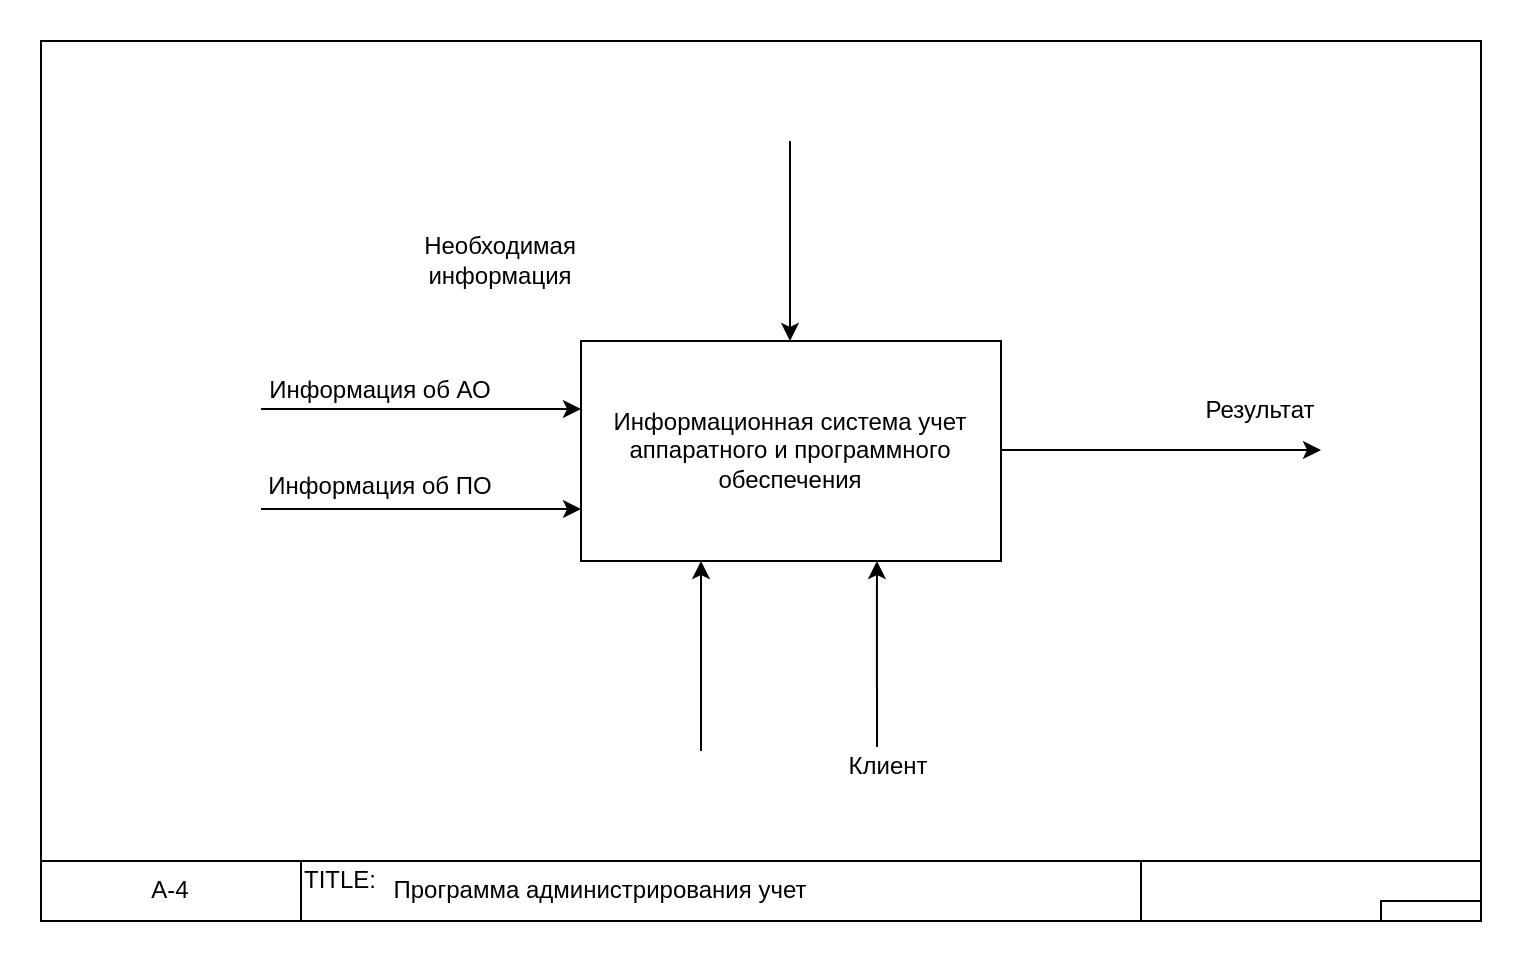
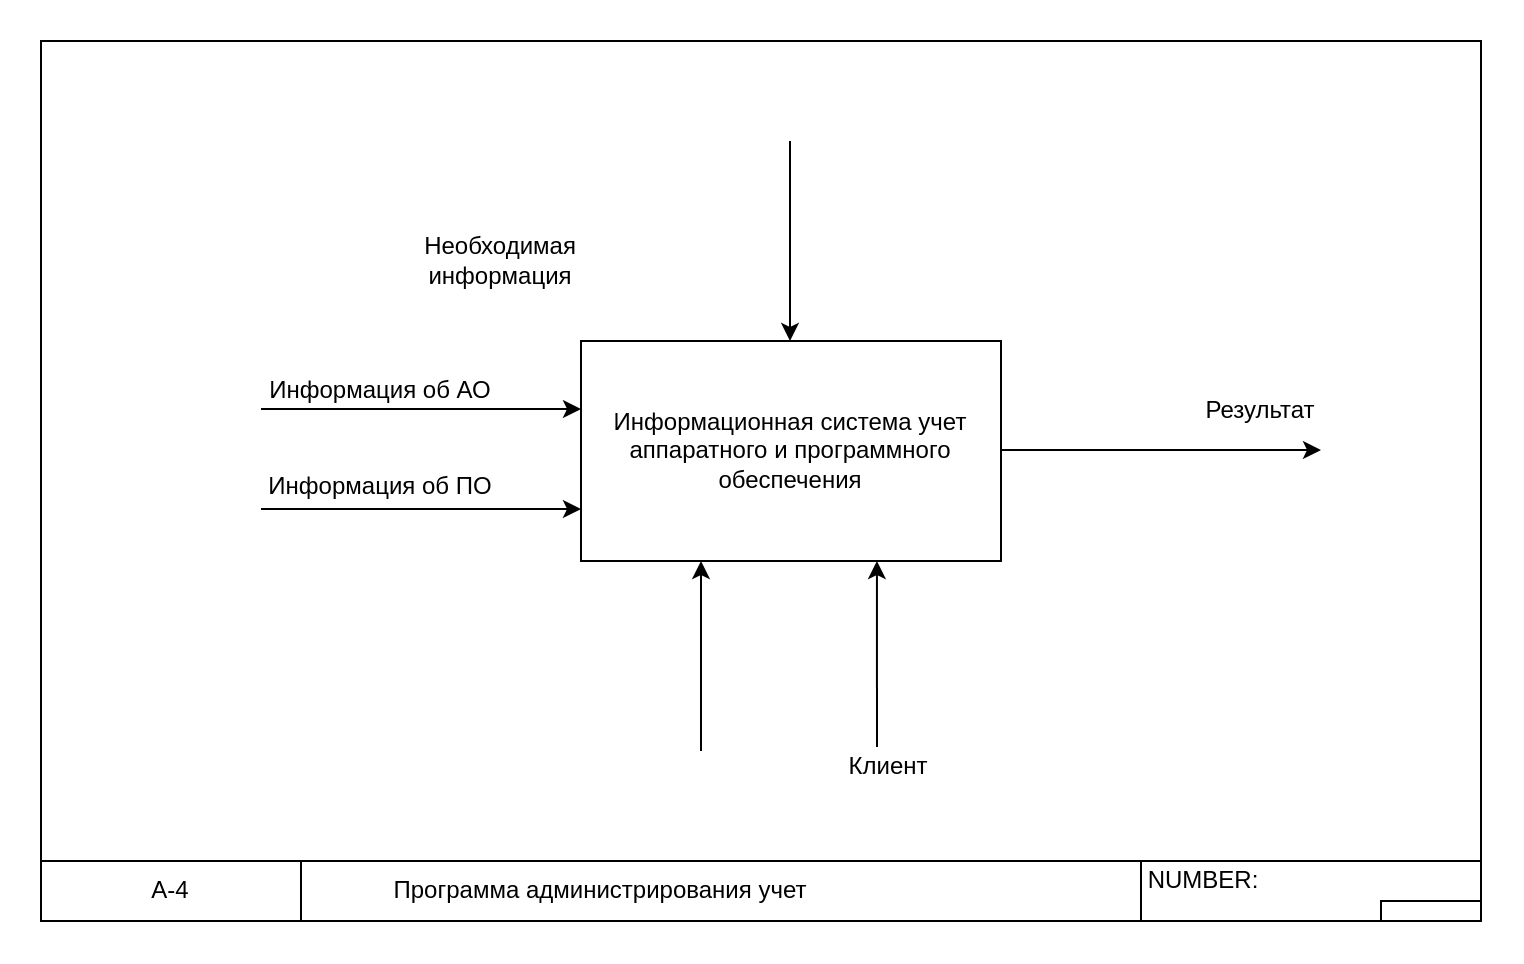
(341, 881) -> none
none -> (1204, 881)
